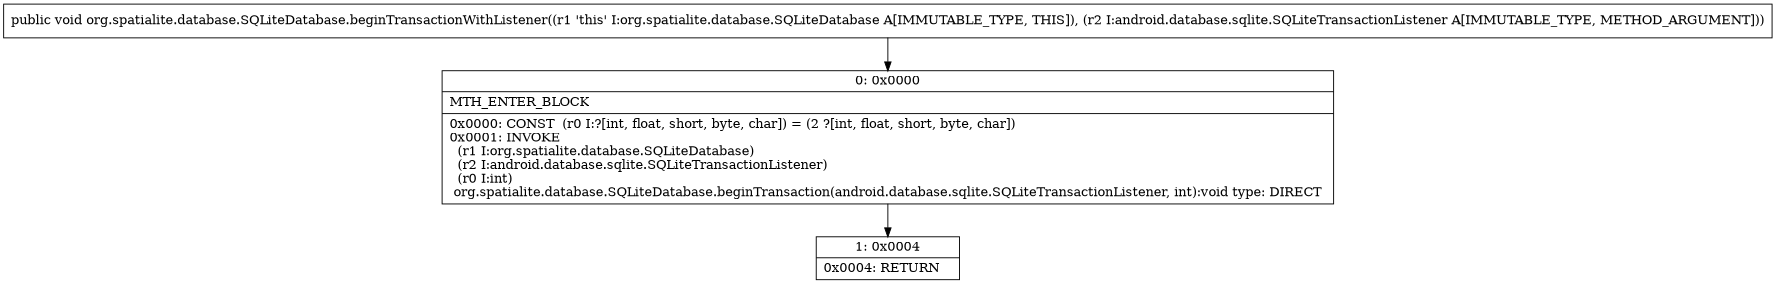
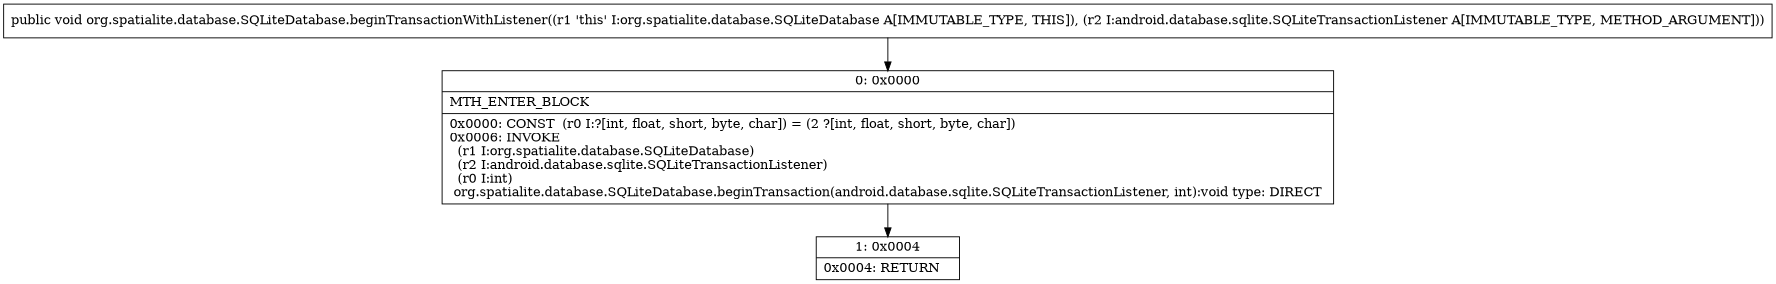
(509, 138) -> (509, 138)
